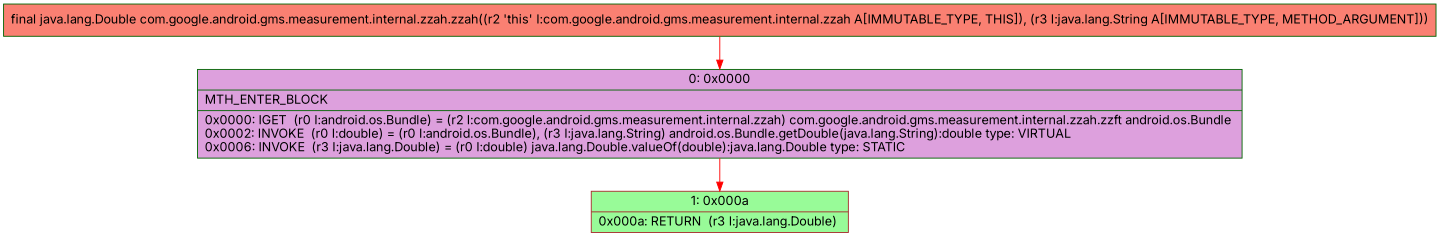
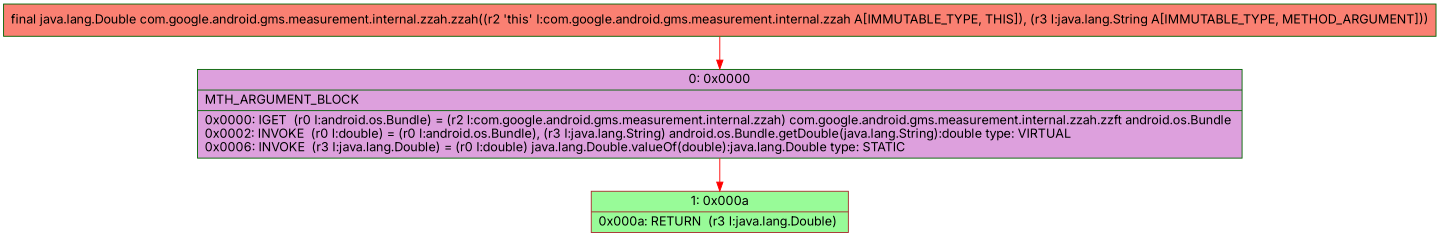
(267, 100) -> (282, 100)
